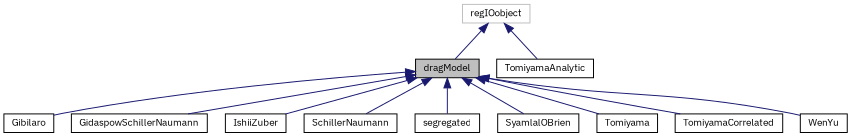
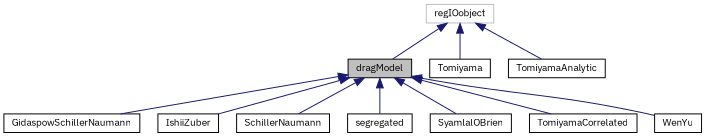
(542, 97) -> (460, 46)
(29, 123) -> none
